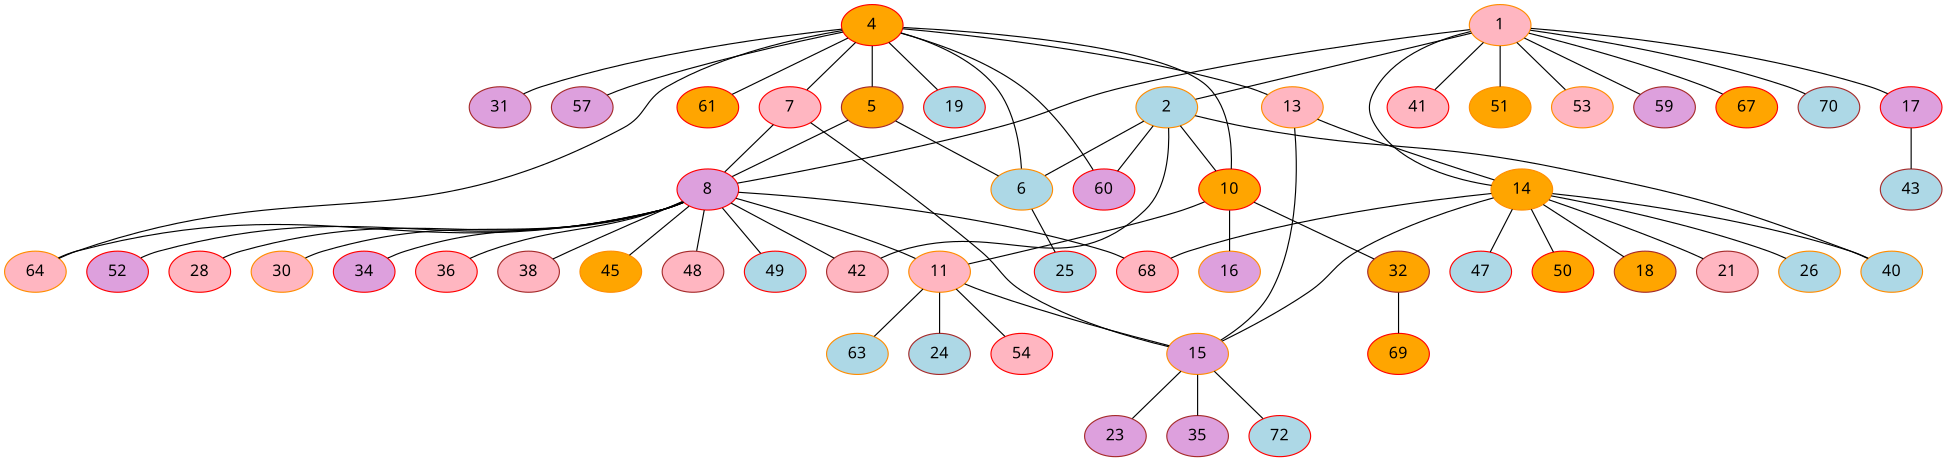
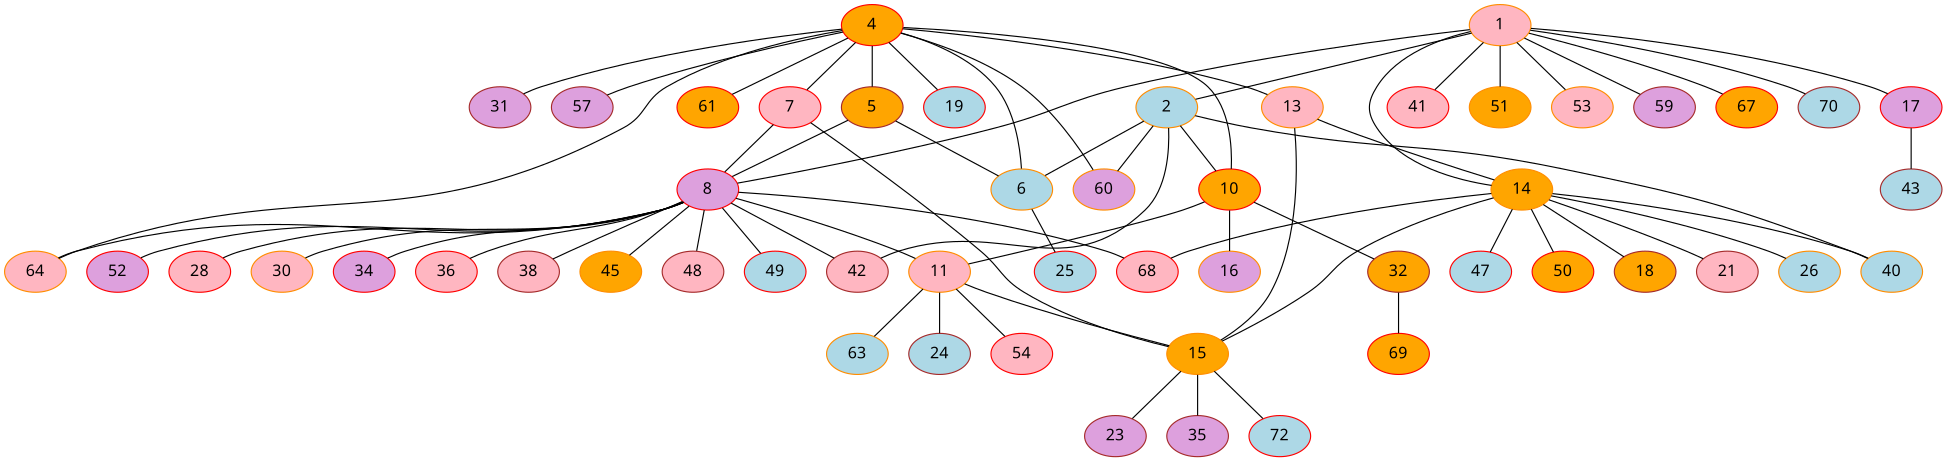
(1104, 190) -> (1104, 190)
(1198, 354) -> (1198, 354)
